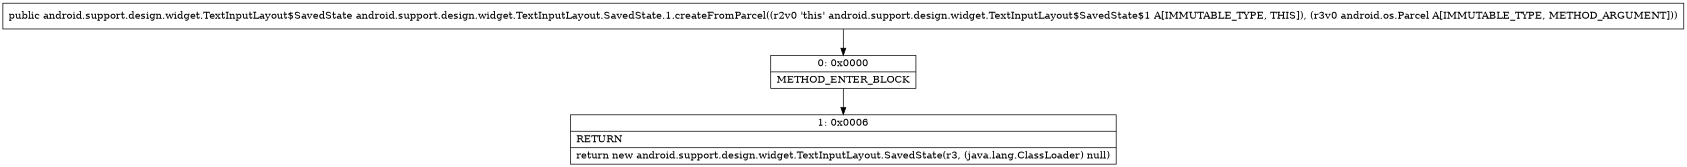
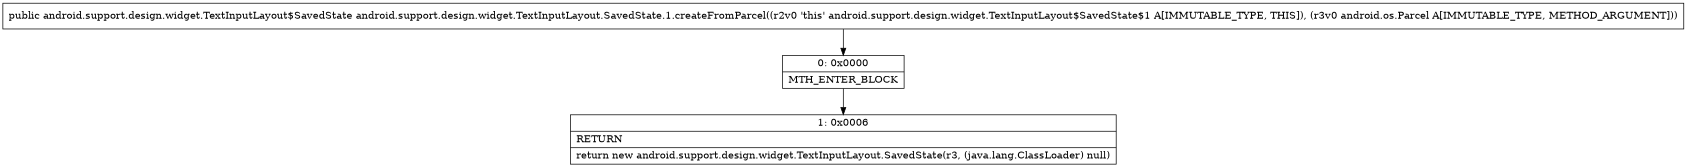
(843, 80) -> (843, 80)
